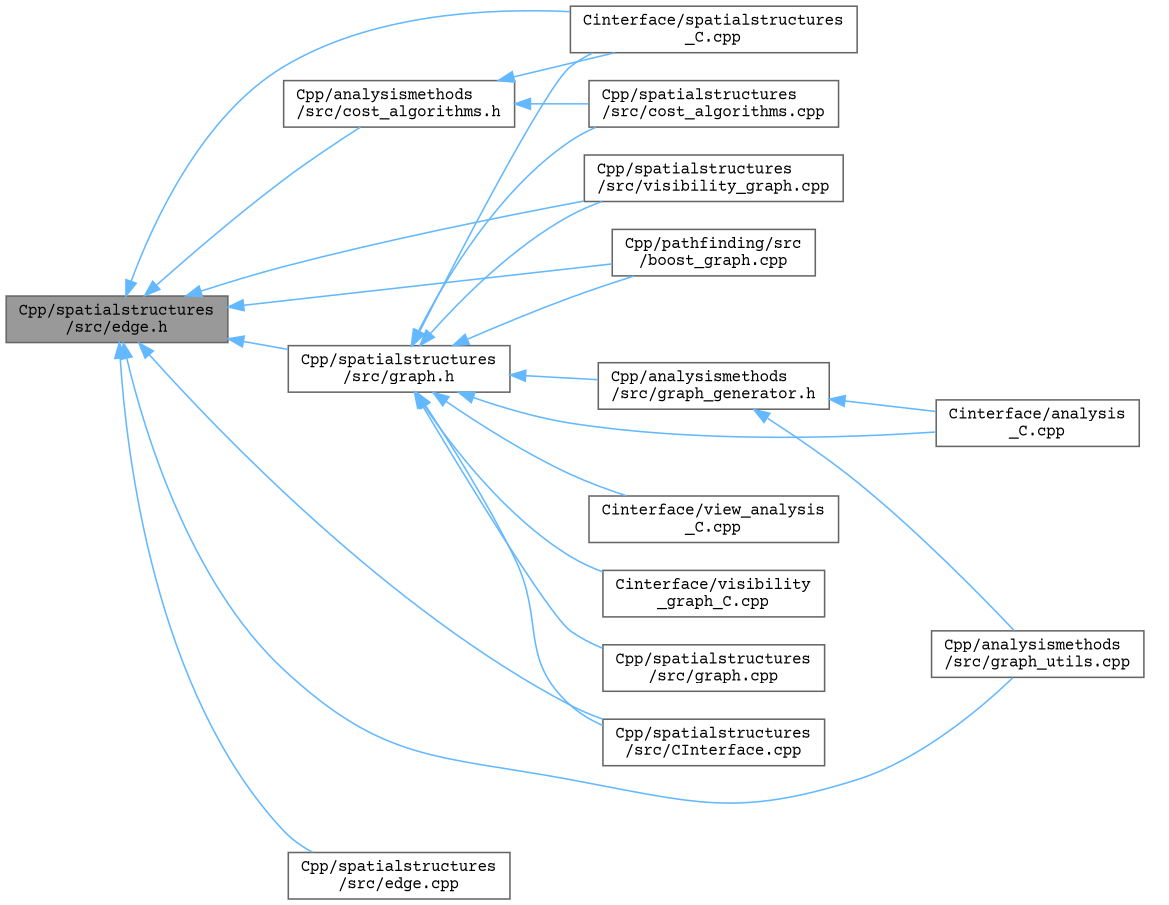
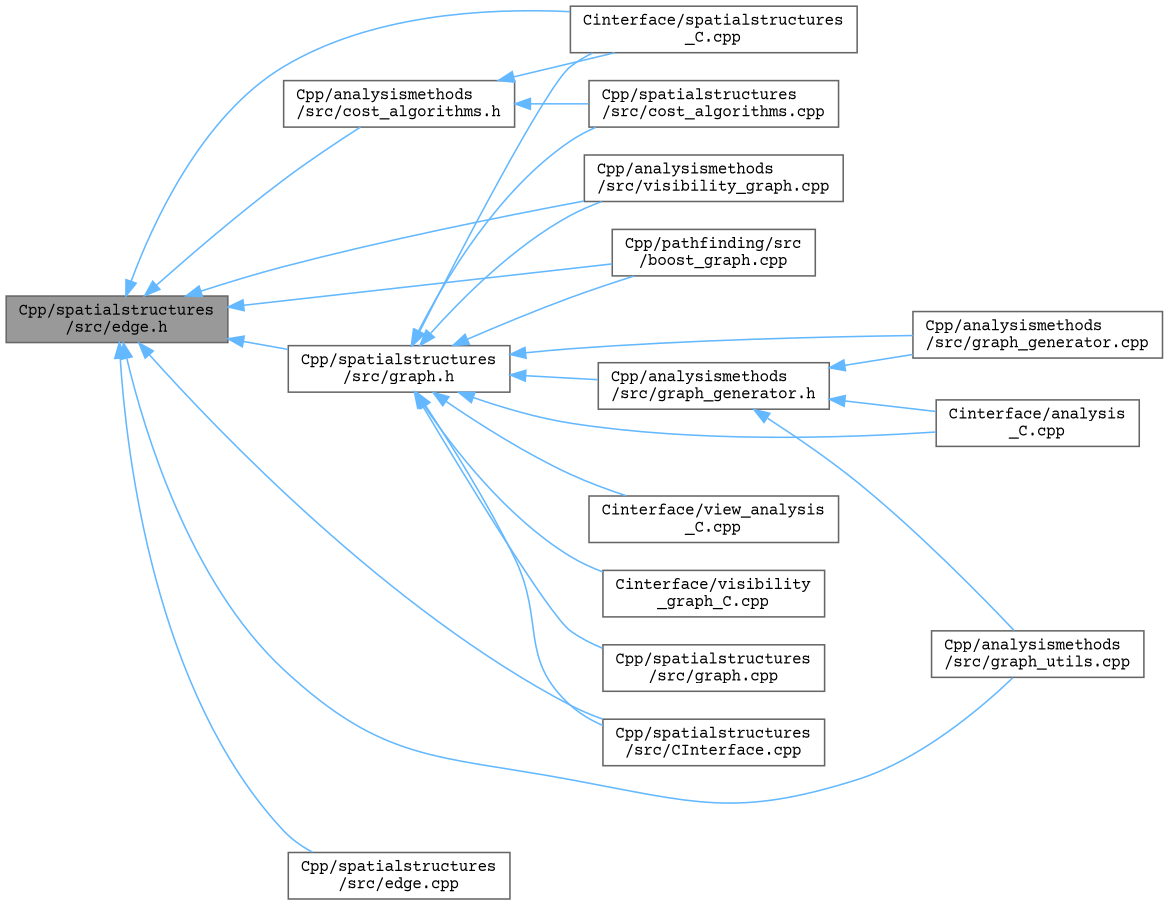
(714, 178) -> (714, 178)
none -> (1038, 335)
